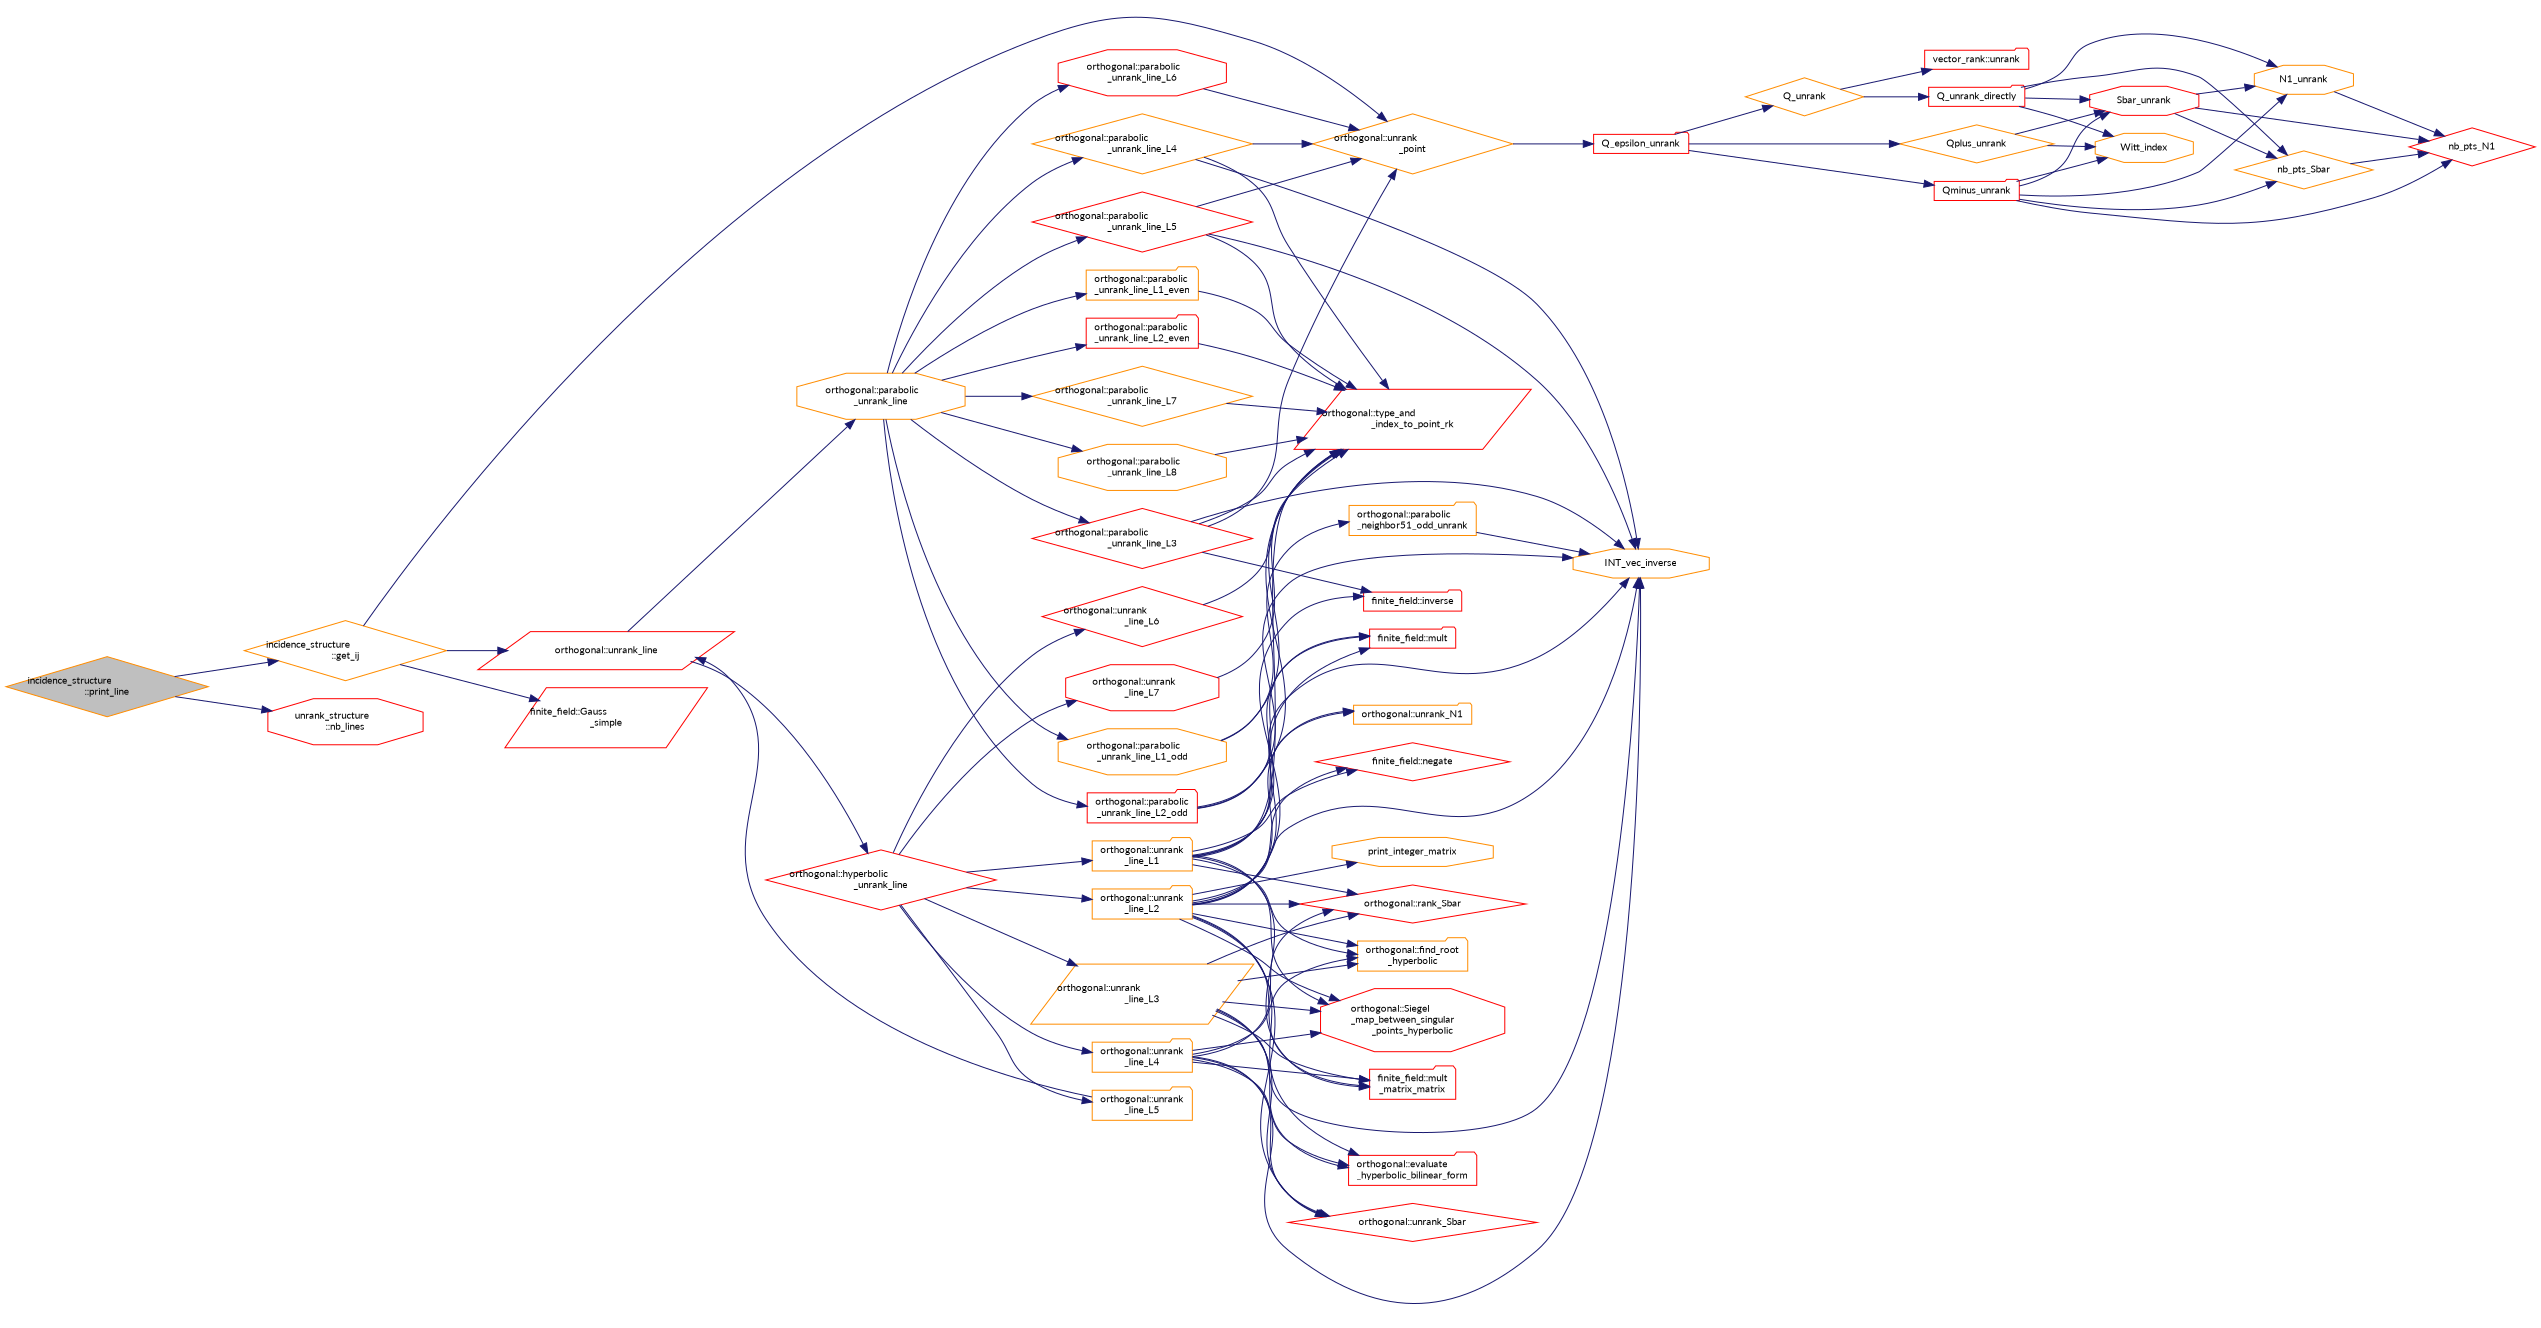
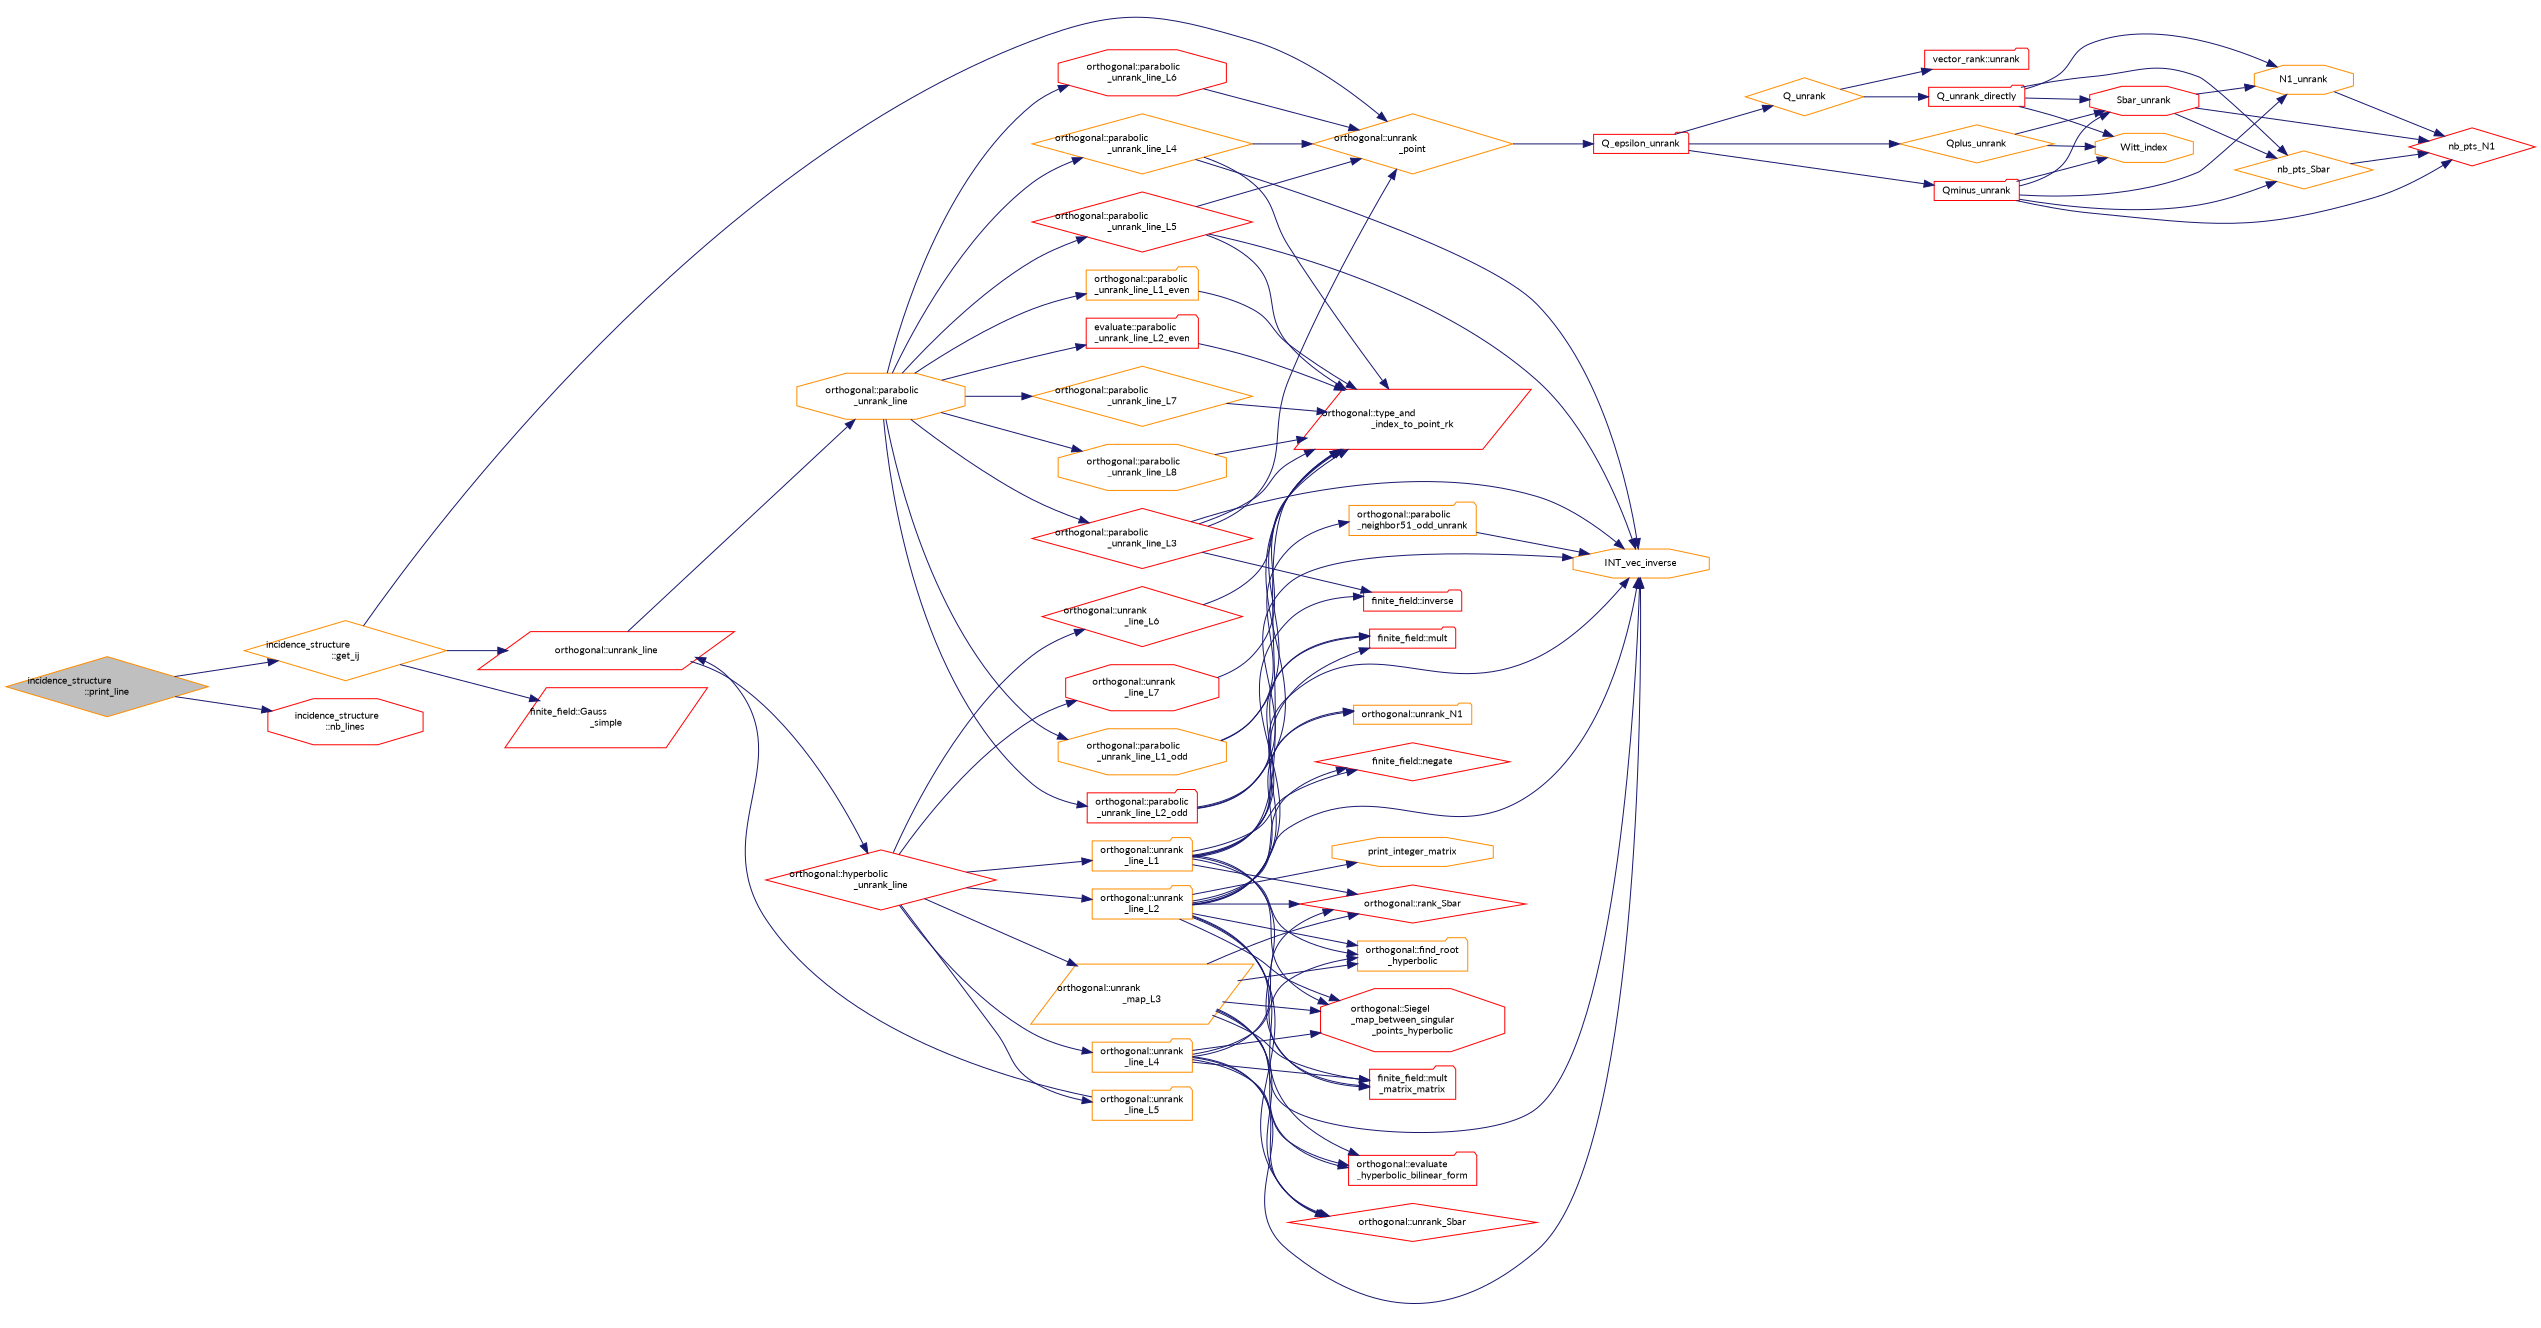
(1142, 333) -> (1142, 333)
(345, 722) -> (345, 722)
(1142, 994) -> (1142, 994)
